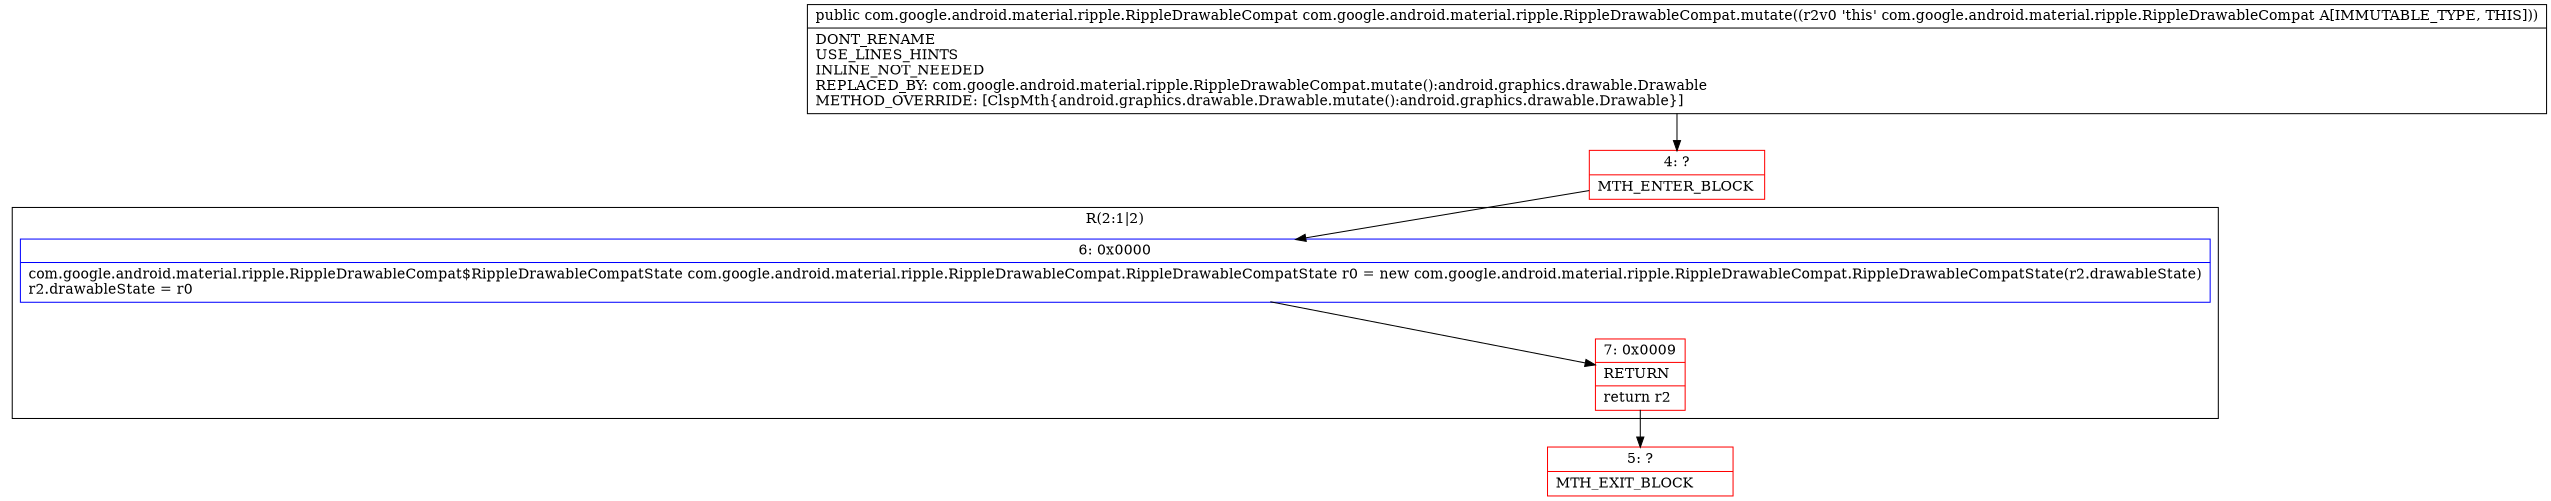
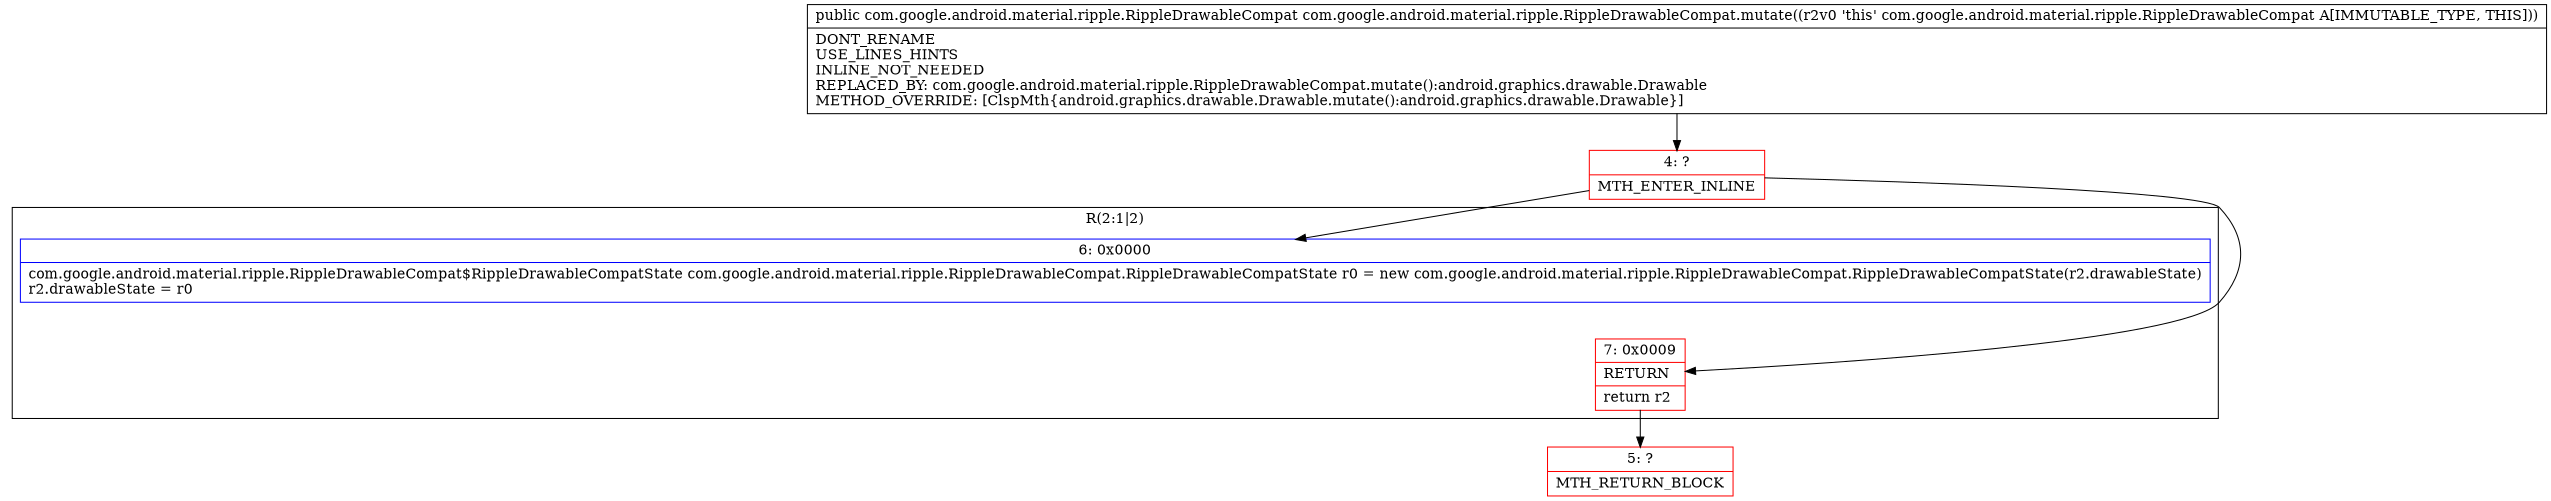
(1676, 187) -> (1677, 187)
(1428, 332) -> (2229, 290)
(1625, 483) -> (1640, 483)
